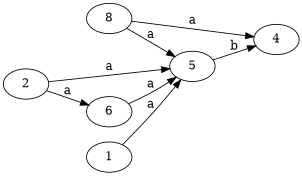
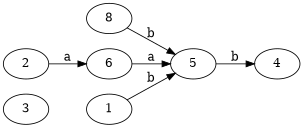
(189, 28) -> none
(151, 35) -> (151, 34)
(105, 76) -> none
(151, 105) -> (151, 79)
none -> (26, 109)
